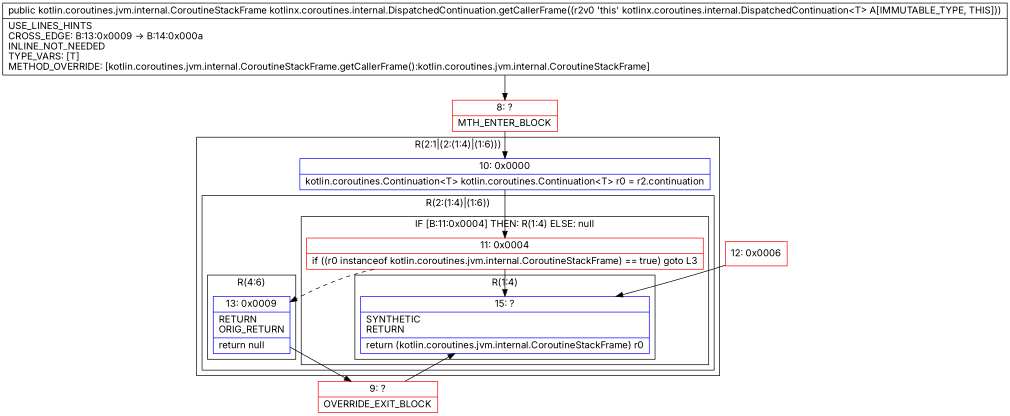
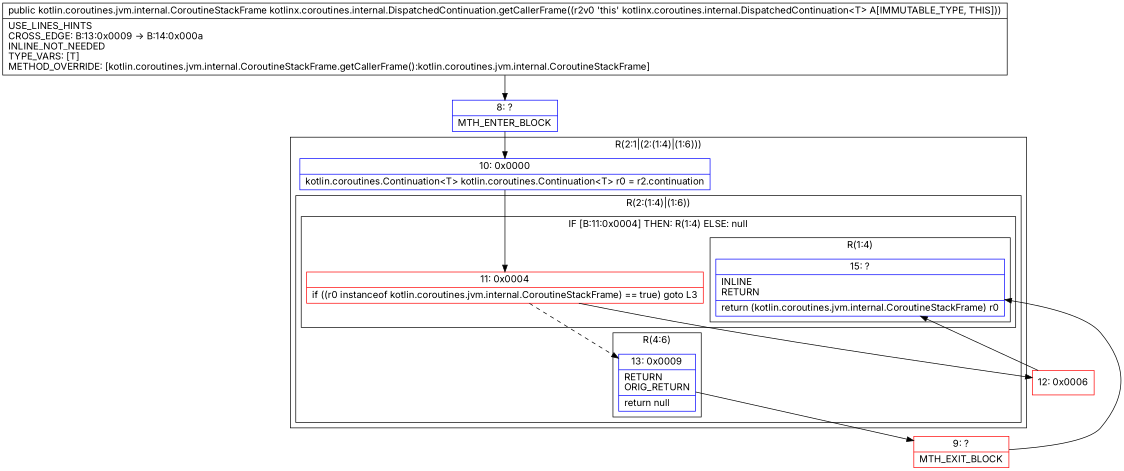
(505, 116) -> (505, 116)
(505, 279) -> (802, 343)
(394, 320) -> (737, 282)
(378, 404) -> (961, 459)
